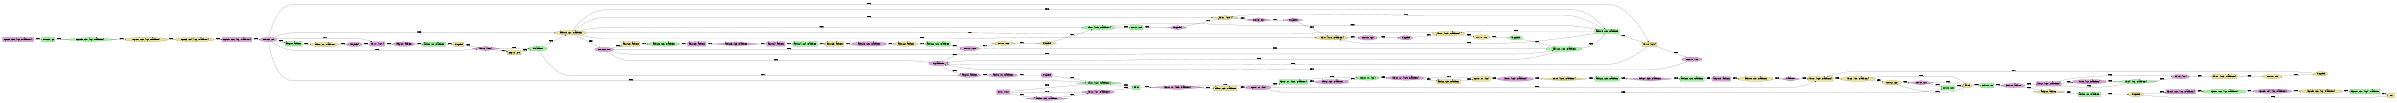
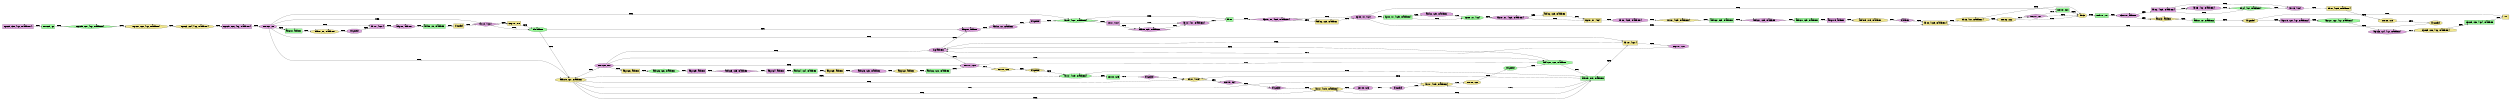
(1048, 88) -> (1097, 22)
